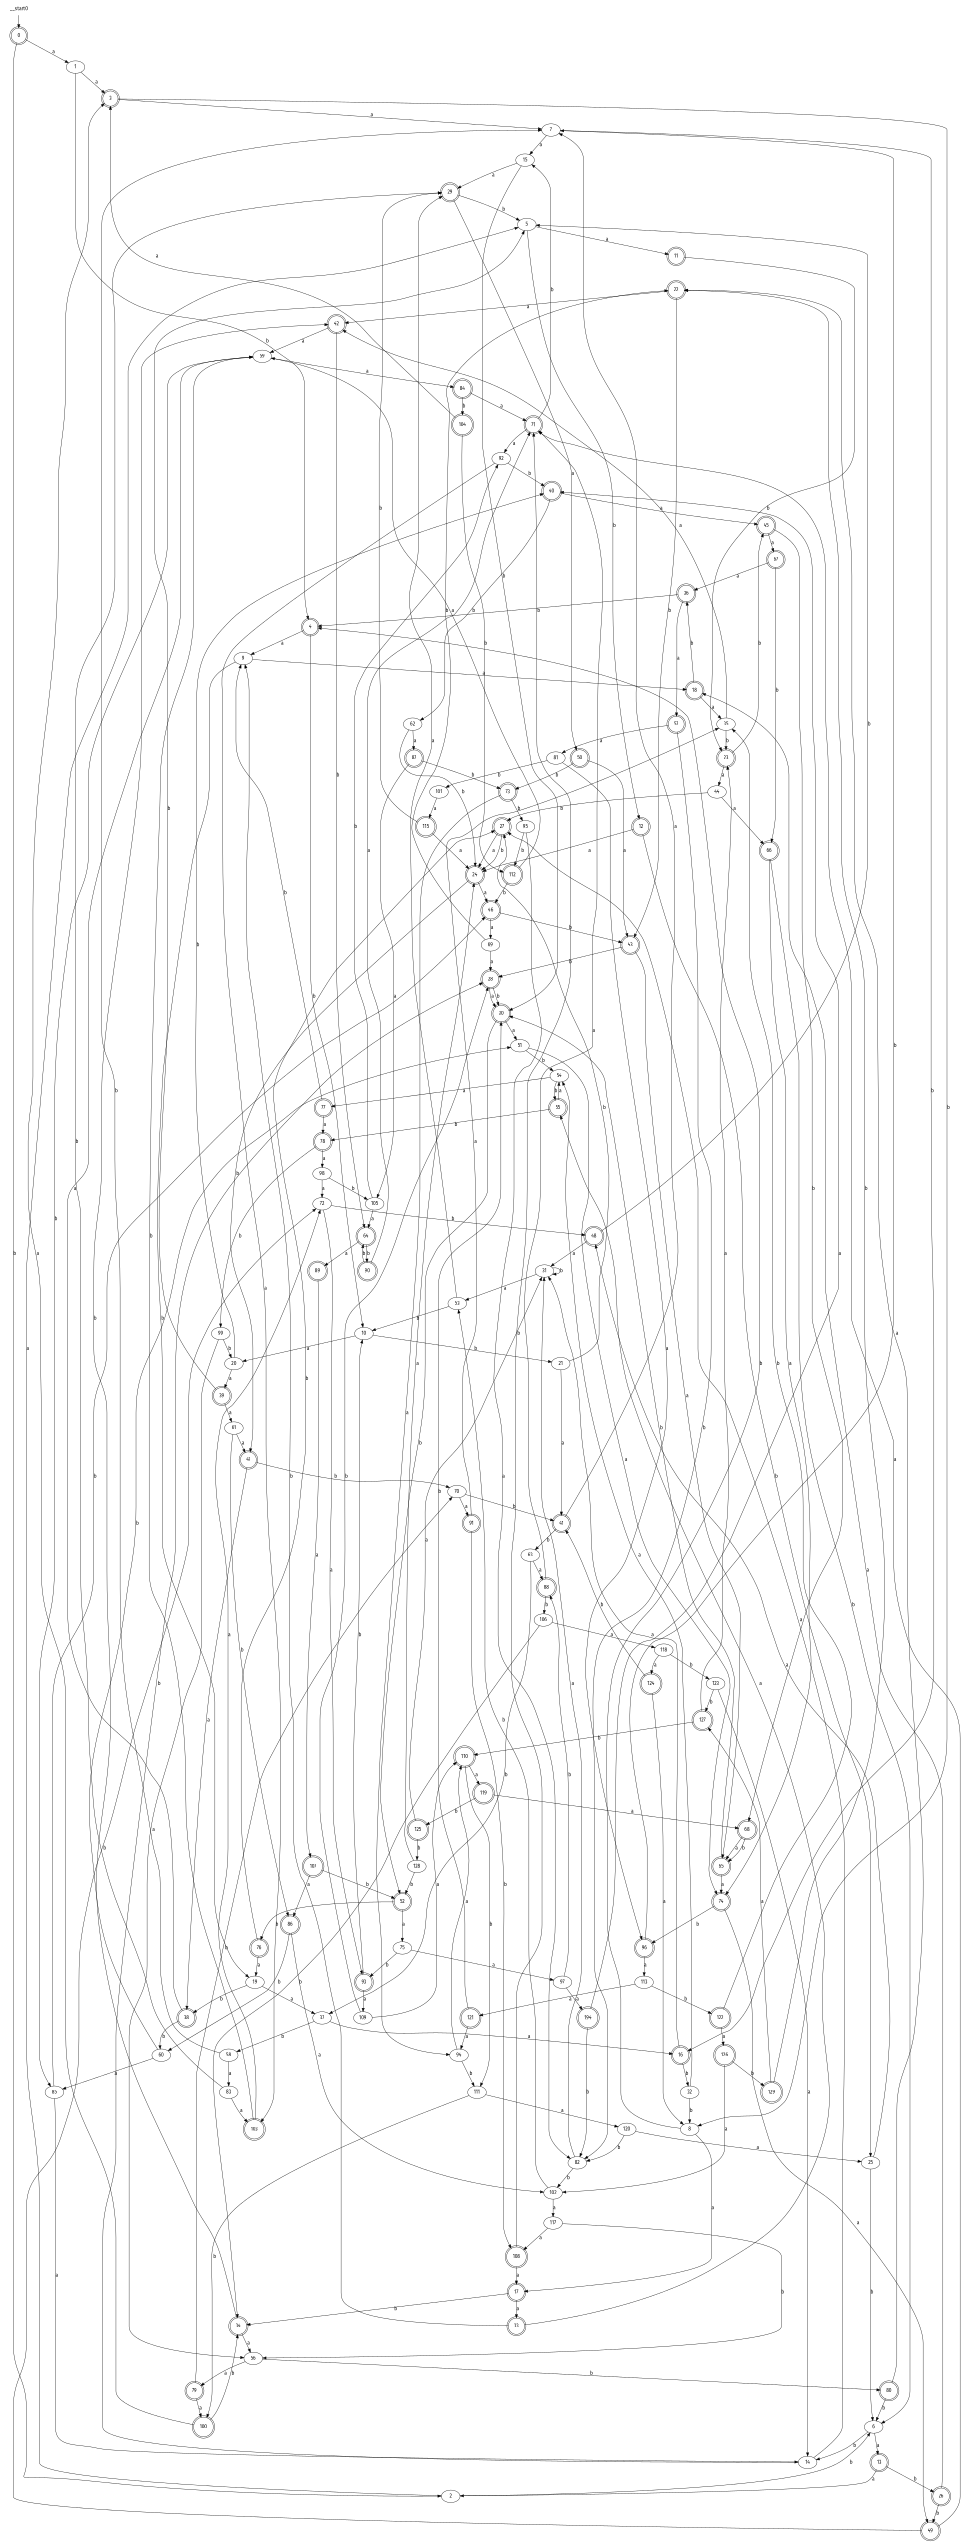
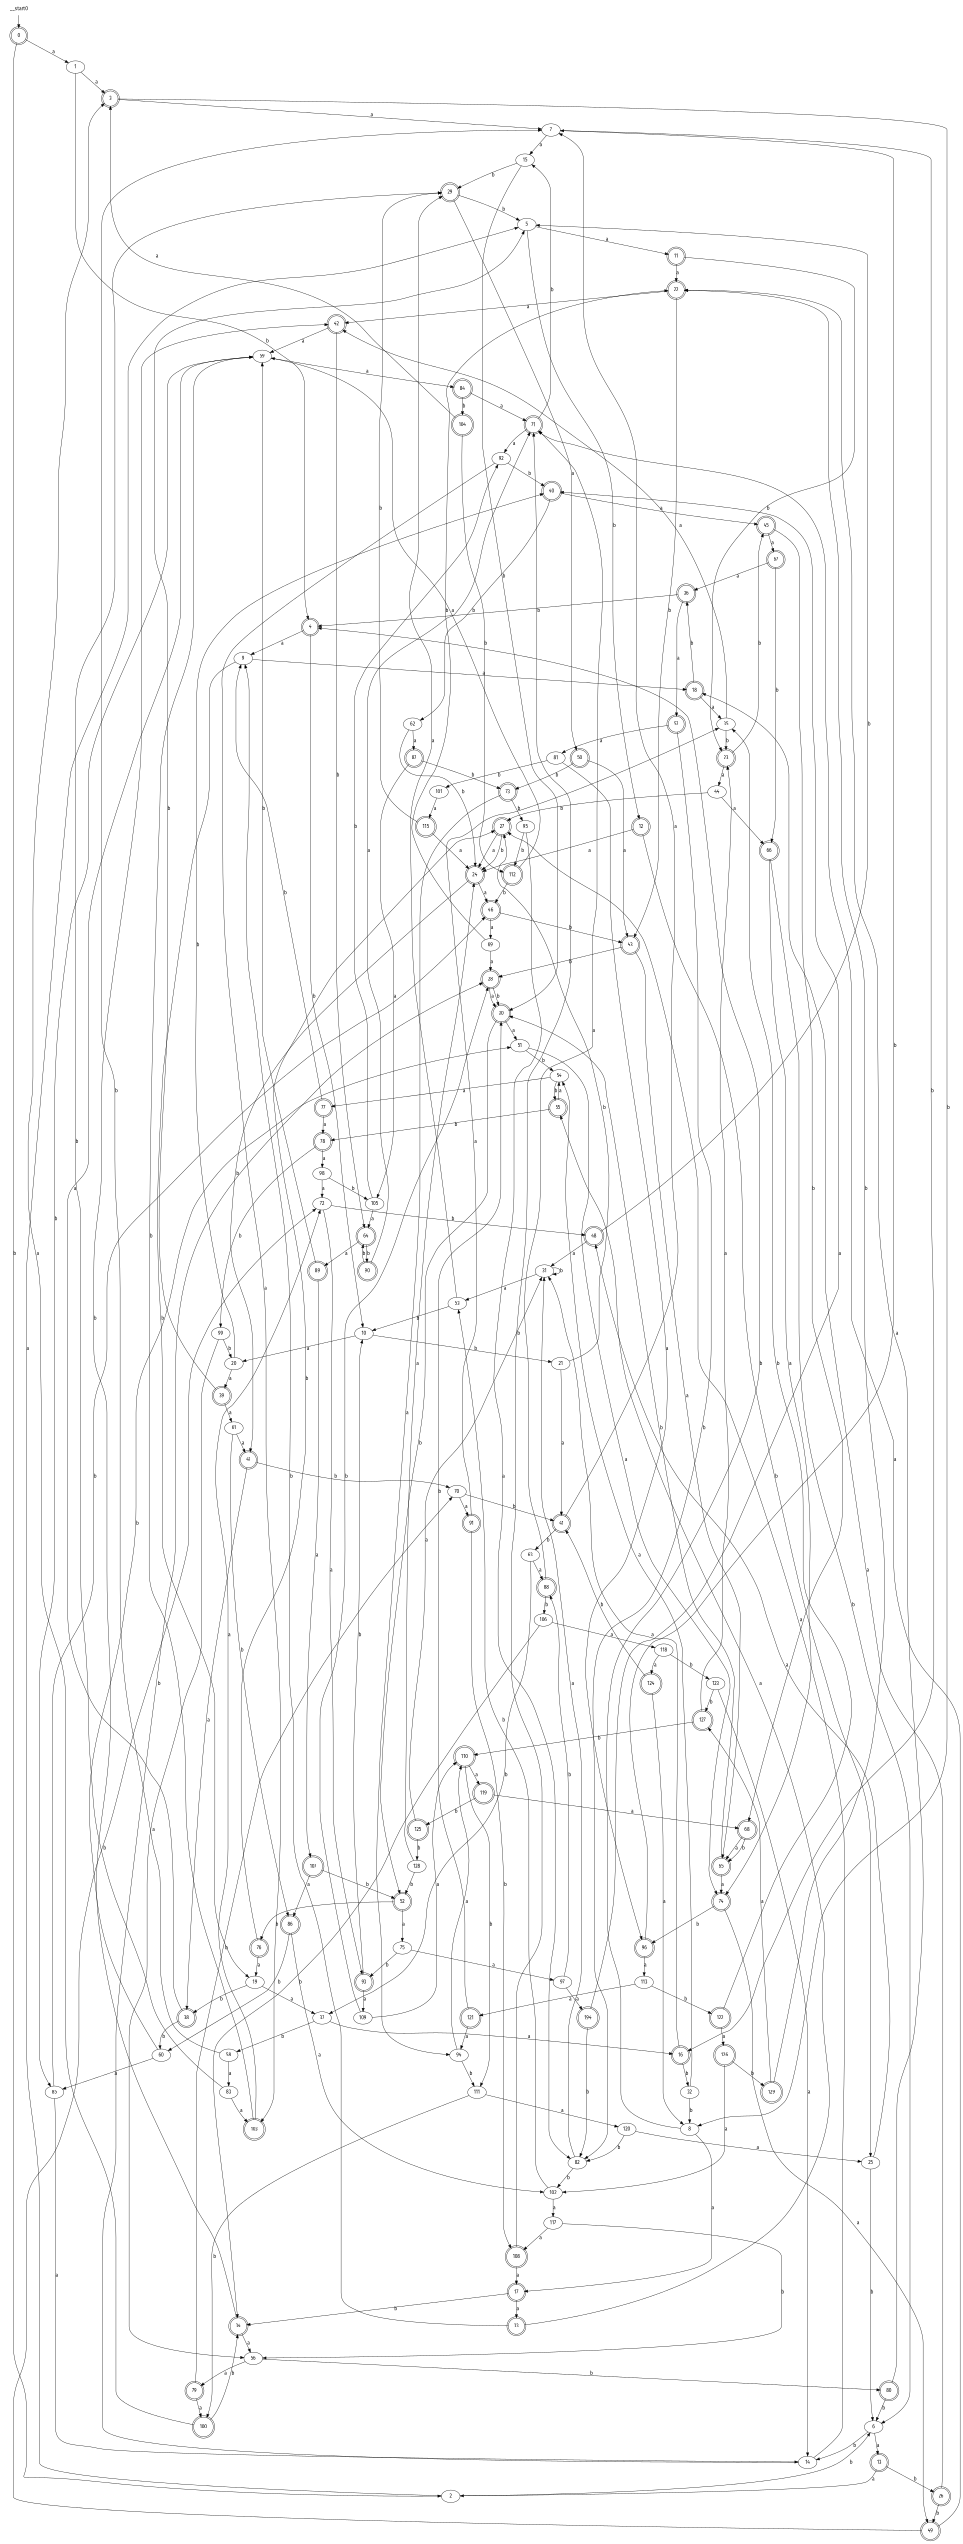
(493, 175) -> (493, 175)
none -> (676, 271)
none -> (262, 817)
